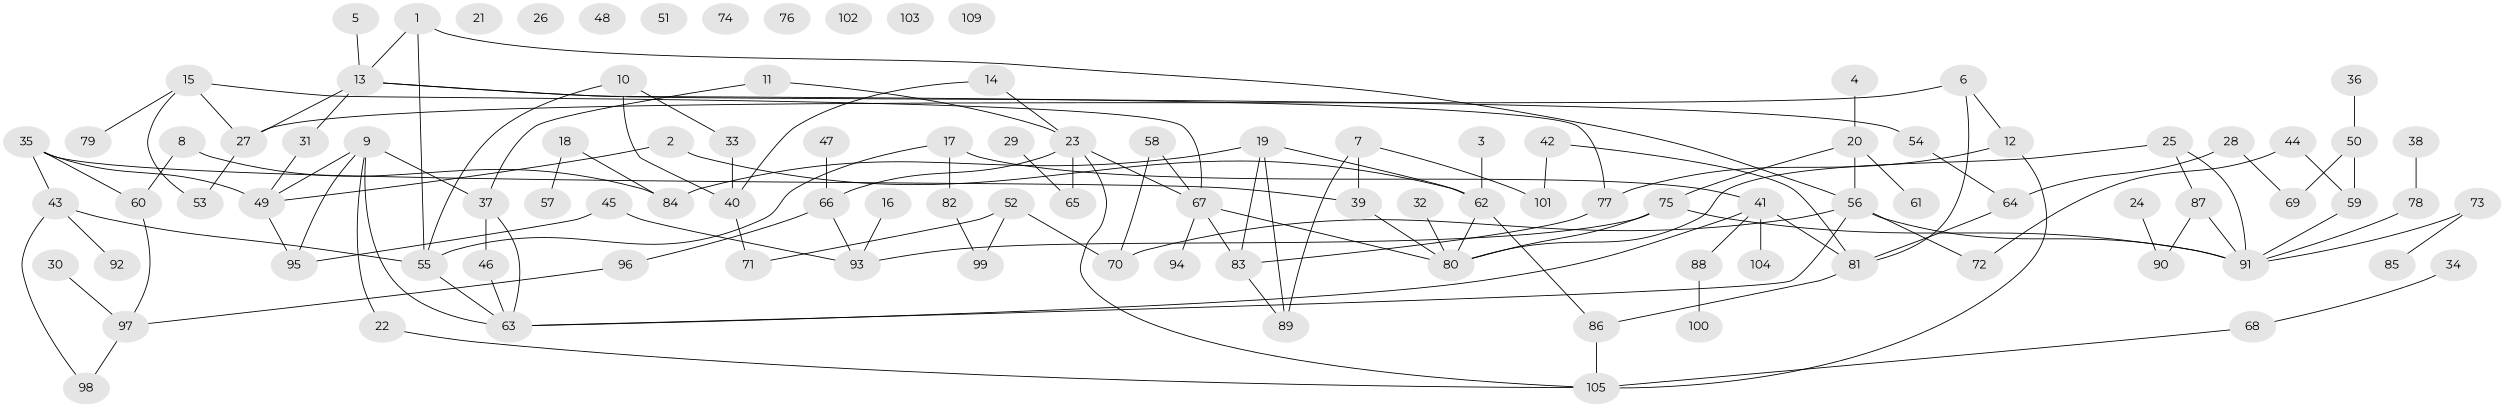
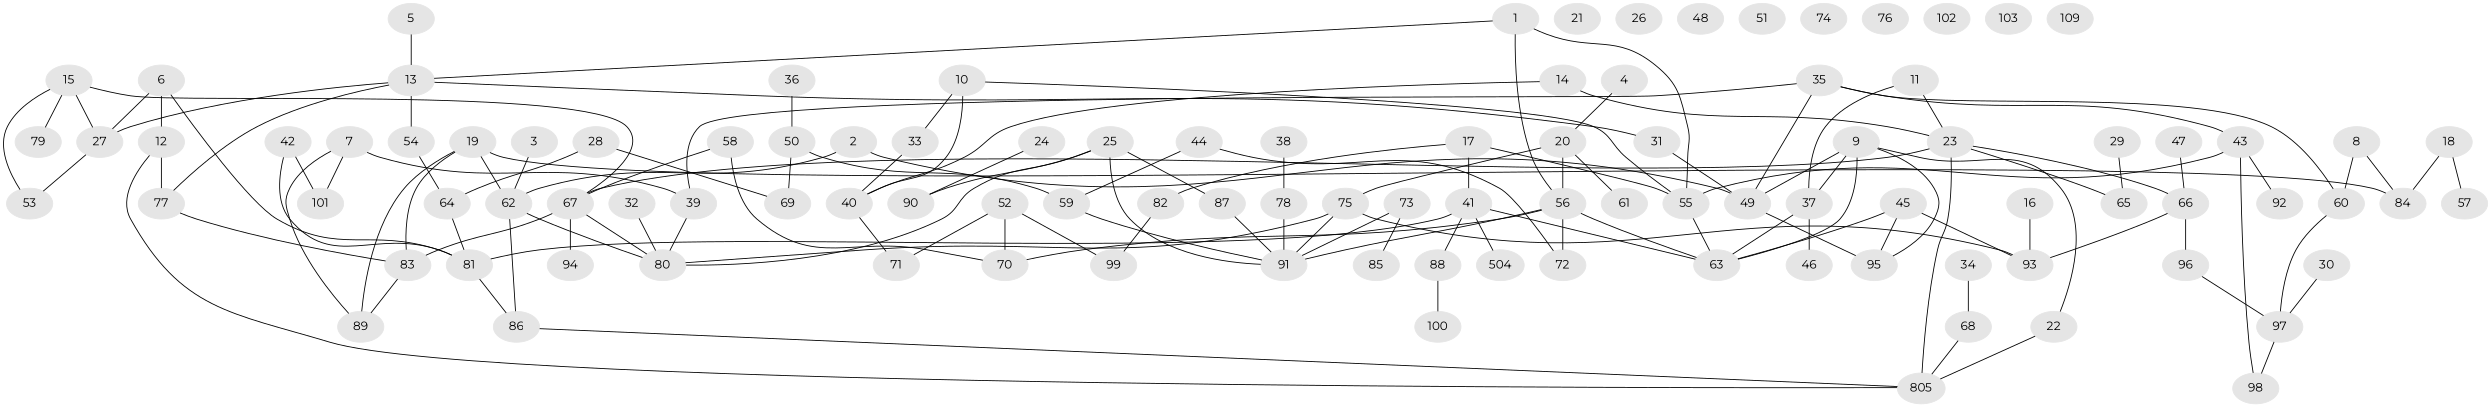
(2180, 234) -> (1010, 172)
(1761, 265) -> (1500, 265)
(497, 296) -> (1812, 238)
(1596, 388) -> (1921, 388)
